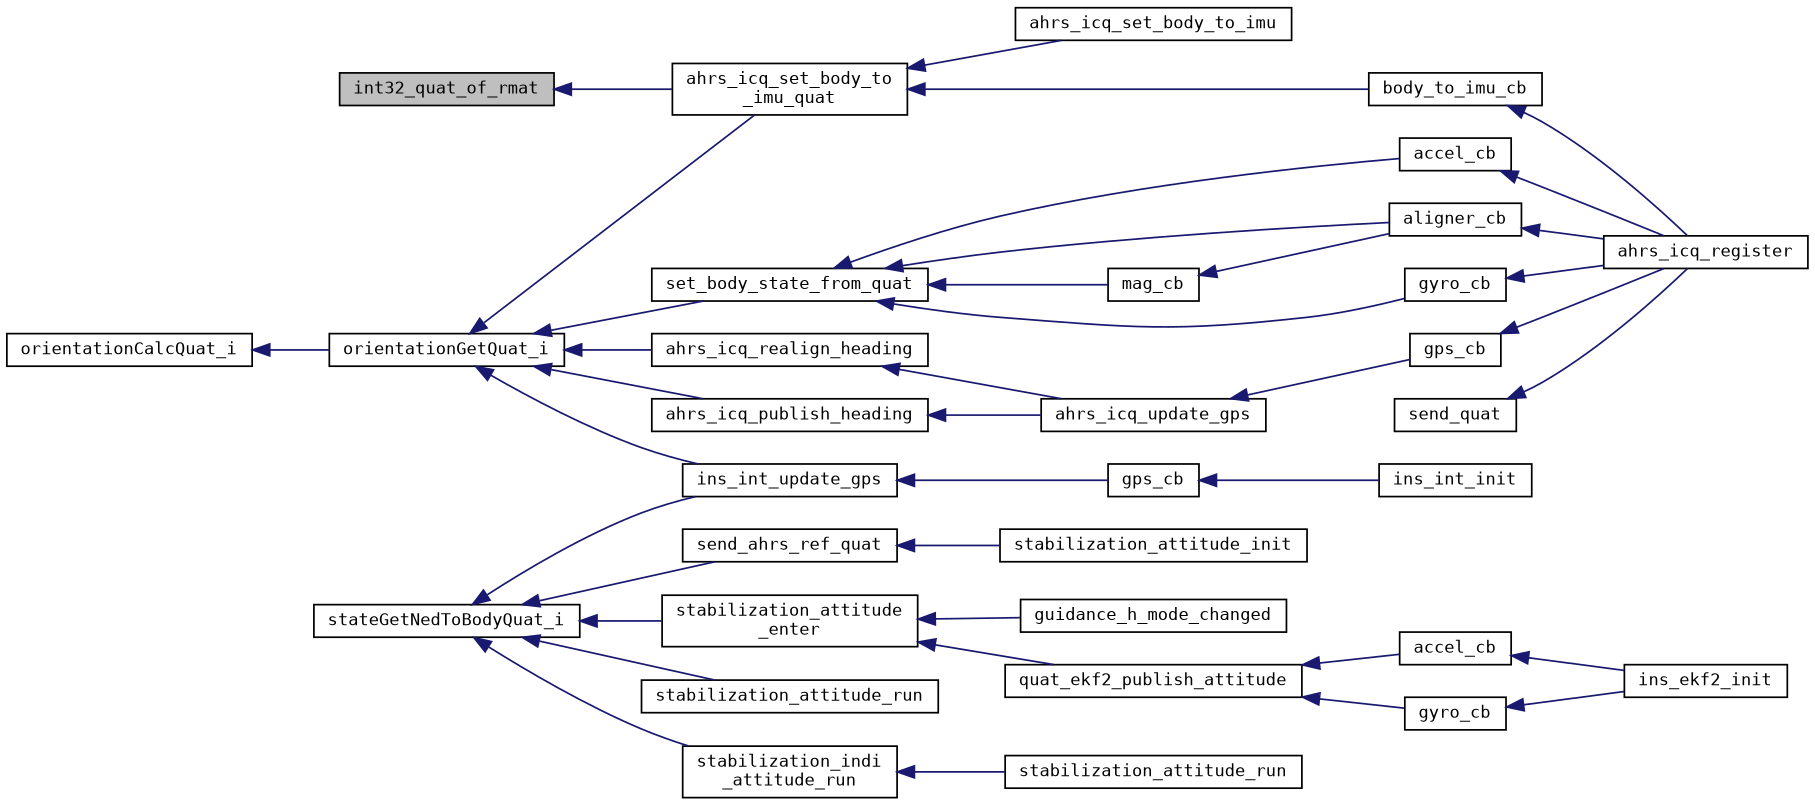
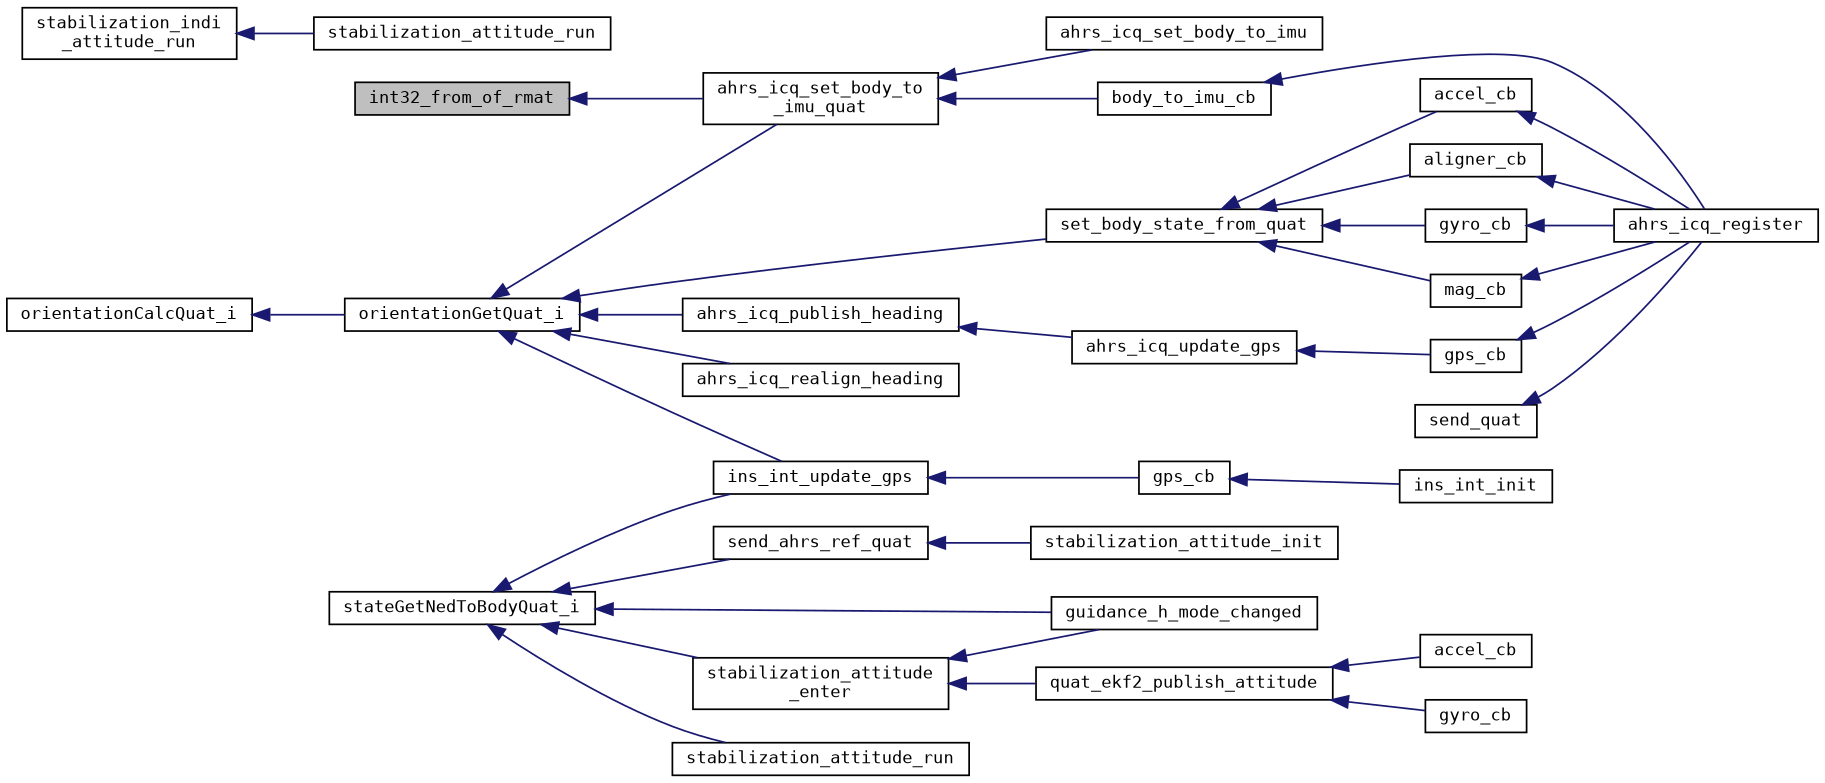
(447, 89) -> (462, 99)
(1303, 253) -> (1597, 258)
(980, 384) -> none
(1706, 681) -> none
(586, 703) -> (832, 611)
